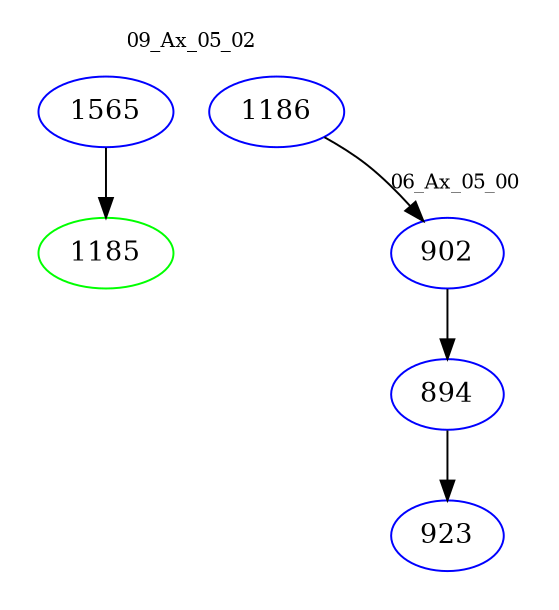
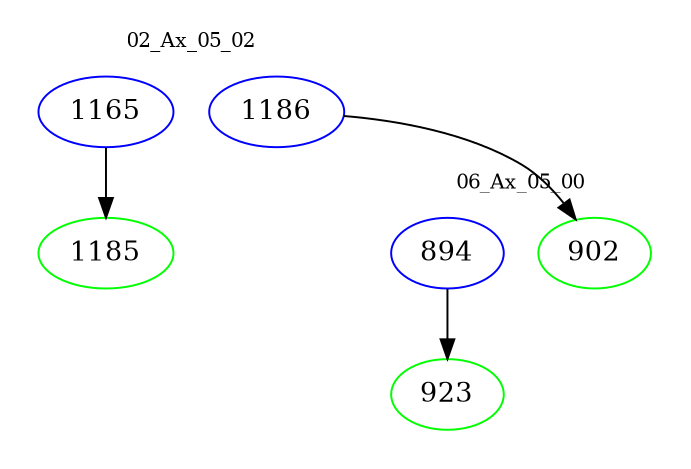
(191, 42) -> (191, 42)
(106, 112) -> (106, 112)
(447, 253) -> (595, 253)
(447, 314) -> none
(447, 536) -> (447, 394)
